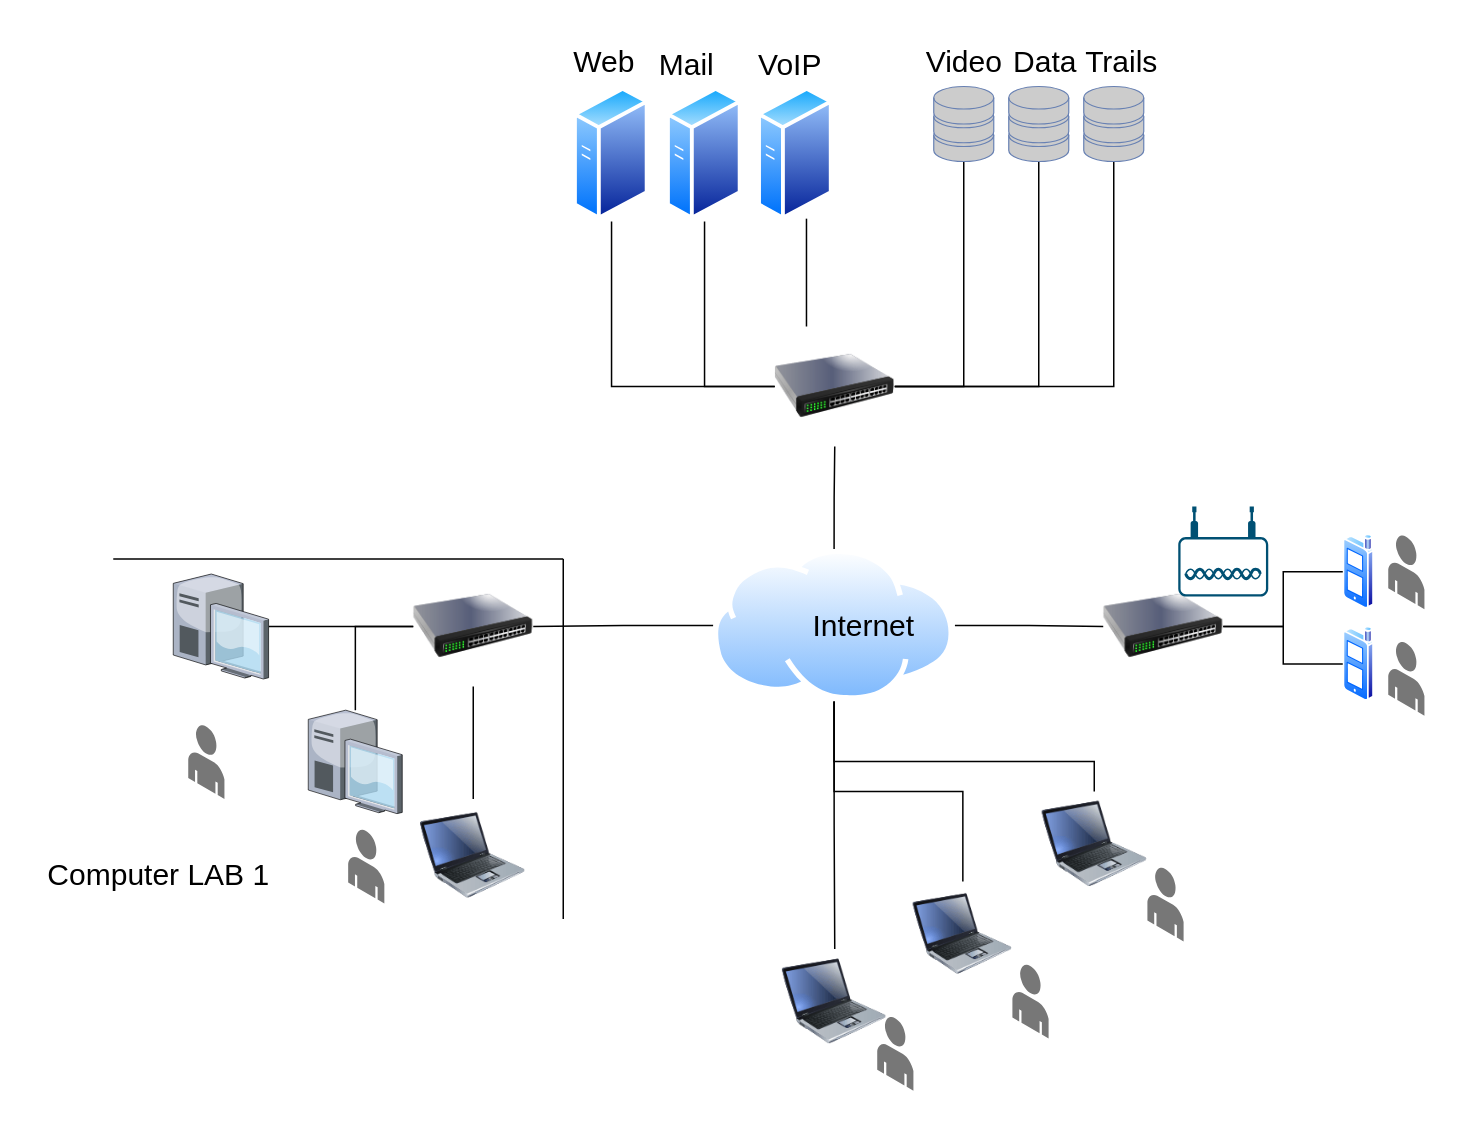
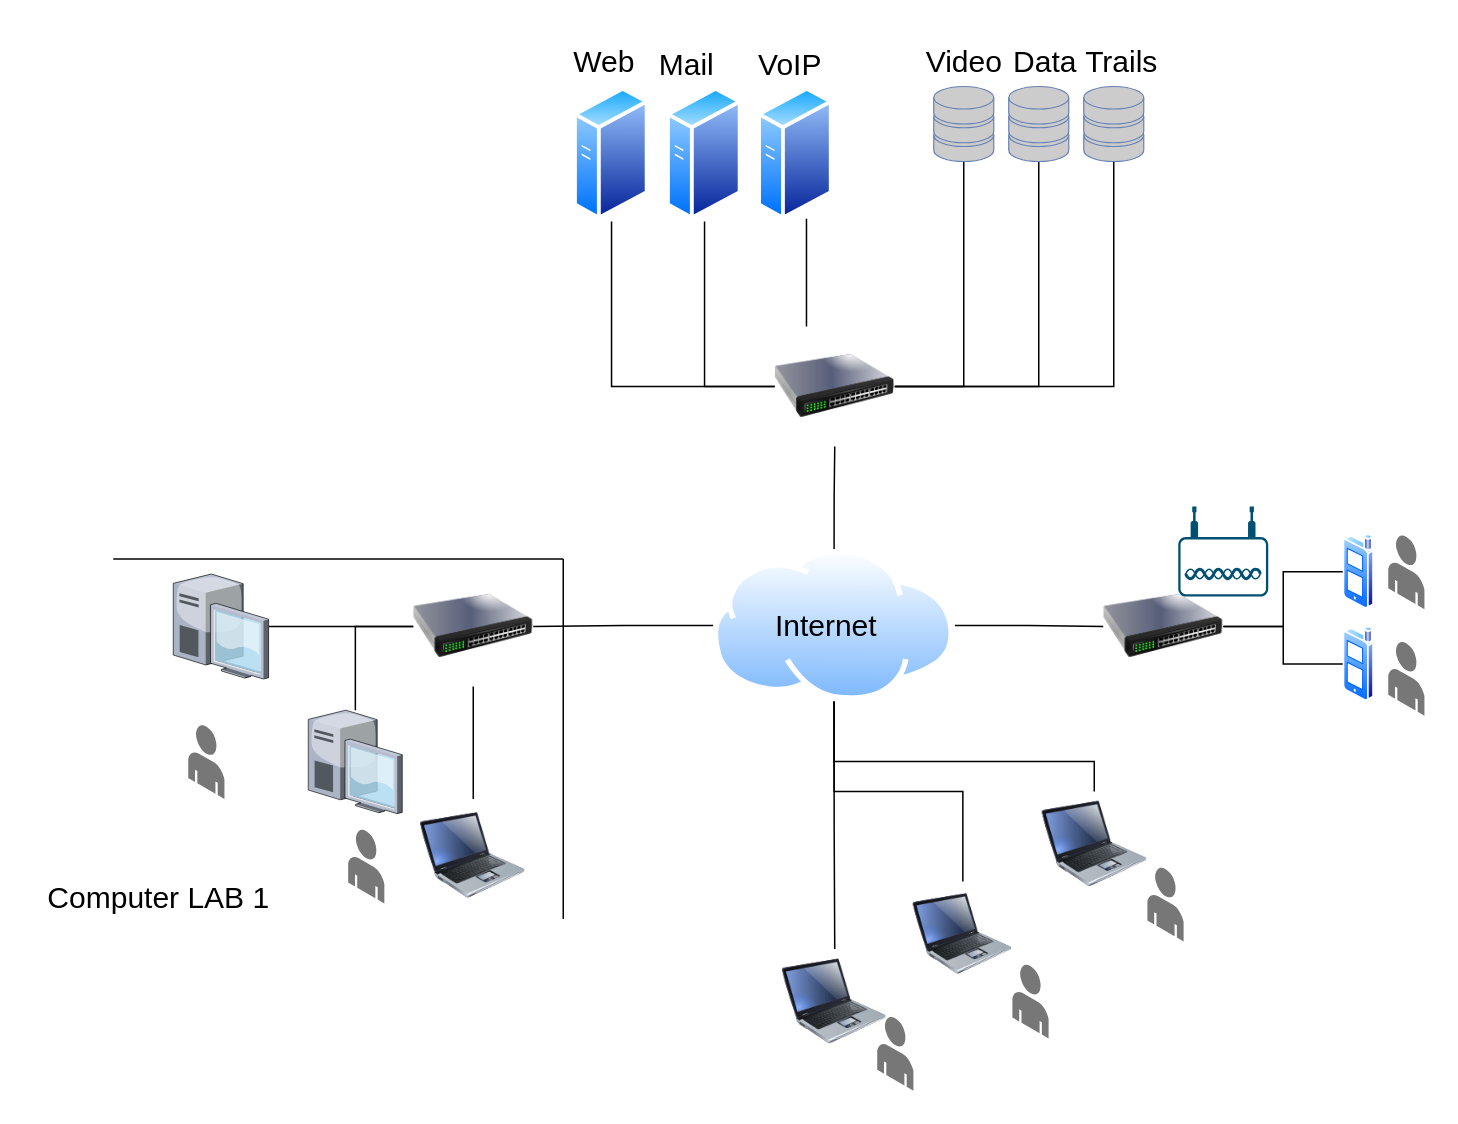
(863, 625) -> (826, 625)
(158, 873) -> (158, 896)
